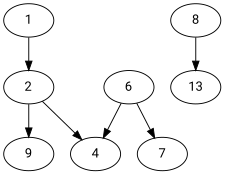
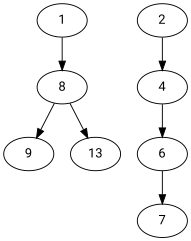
(29, 49) -> (62, 49)
(29, 116) -> (48, 116)
(114, 116) -> (162, 116)
